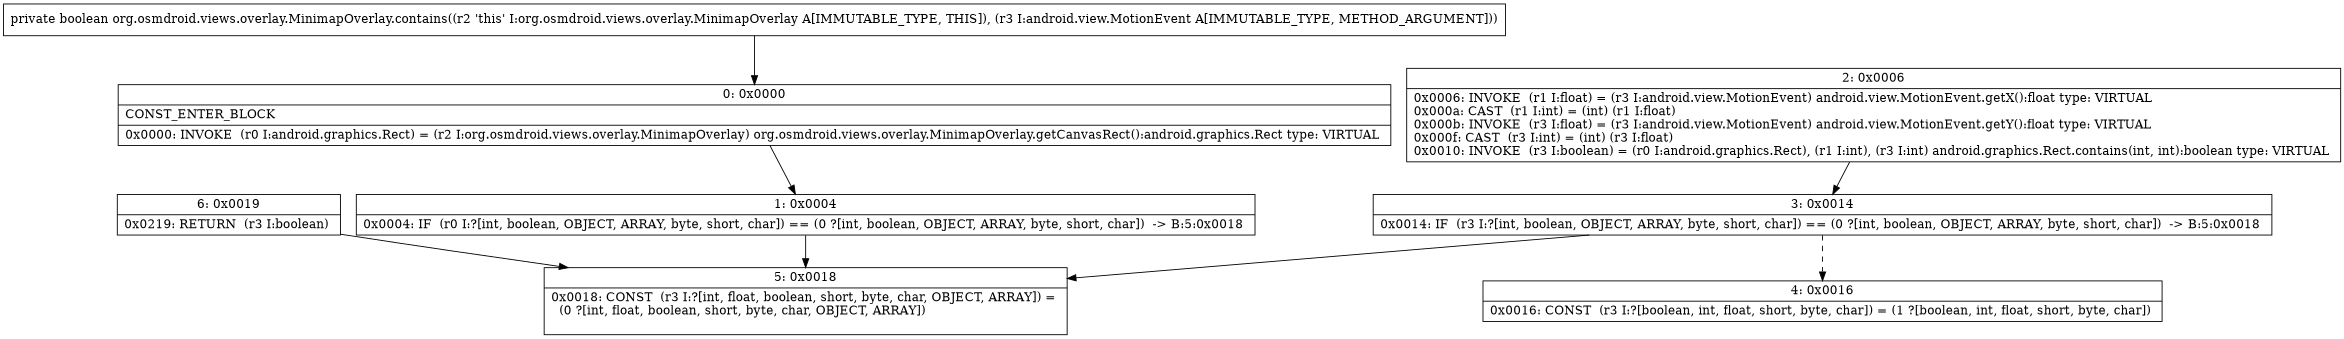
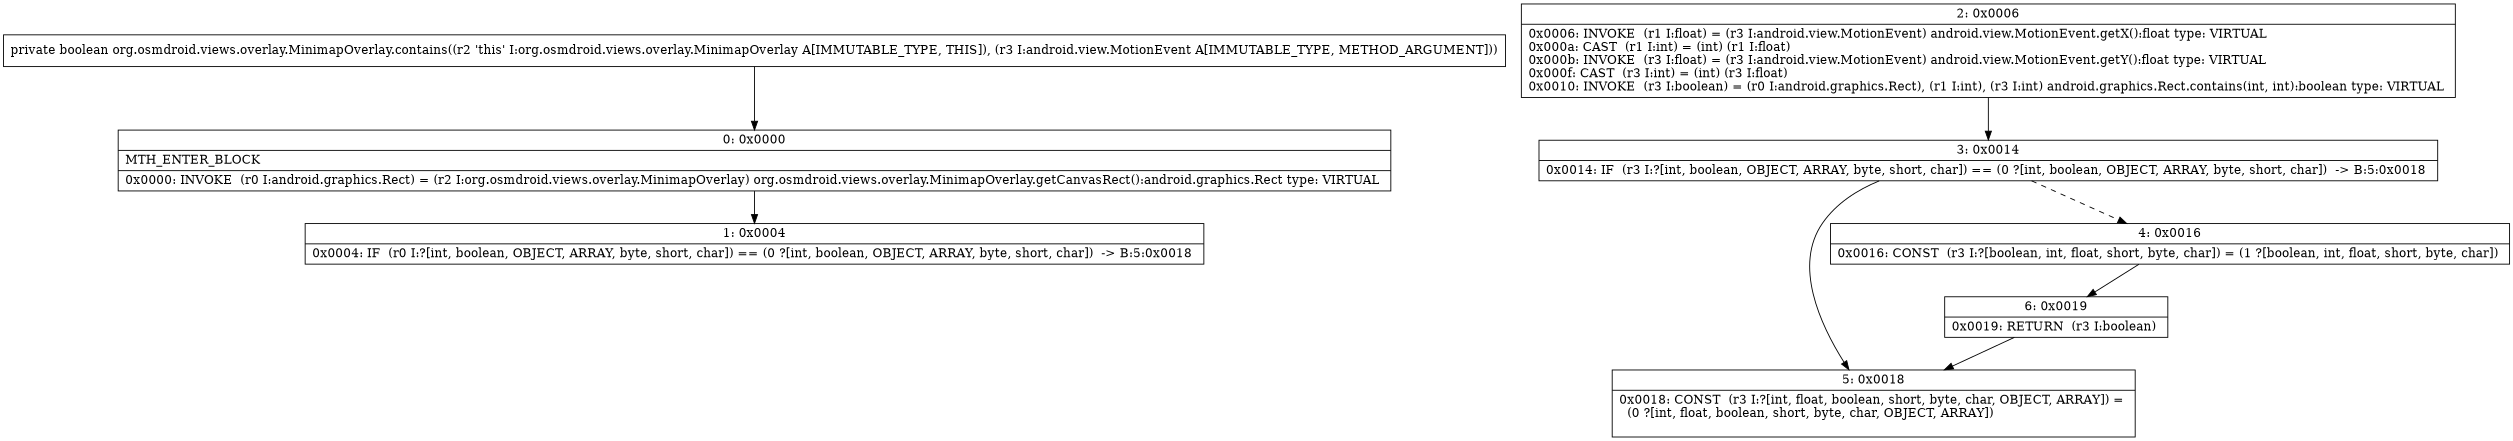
(201, 115) -> (193, 160)
(229, 224) -> (2056, 327)
(806, 247) -> none
none -> (2117, 278)
